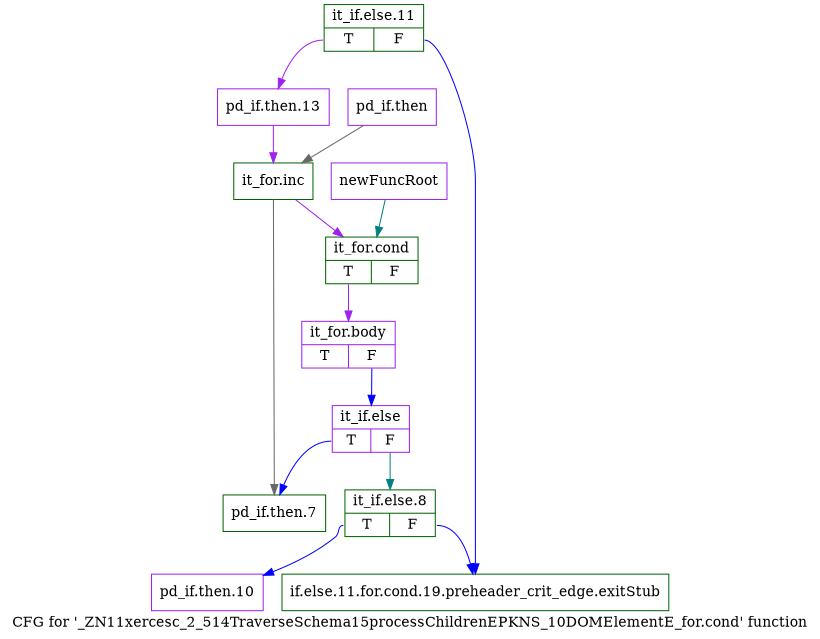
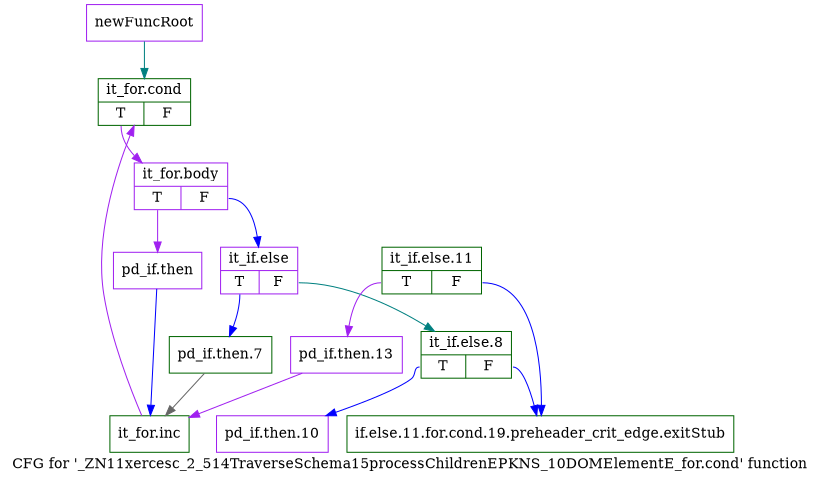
(337, 141) -> (154, 347)
none -> (158, 226)
(274, 342) -> (188, 391)
